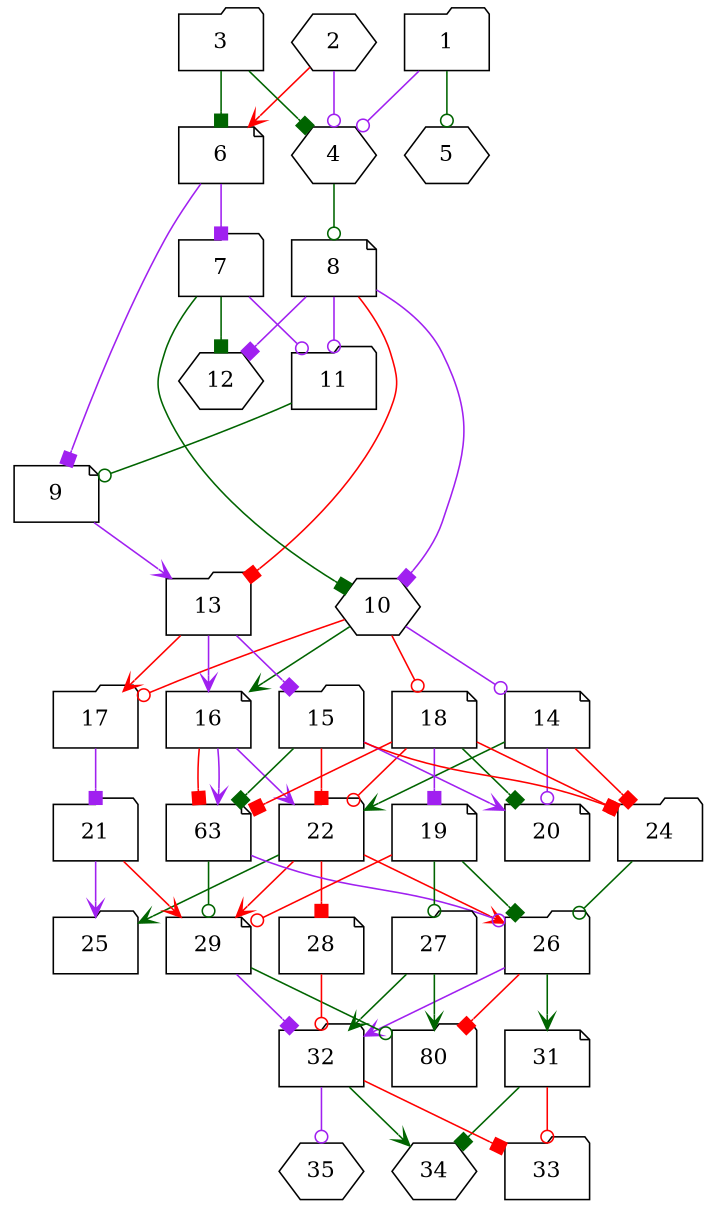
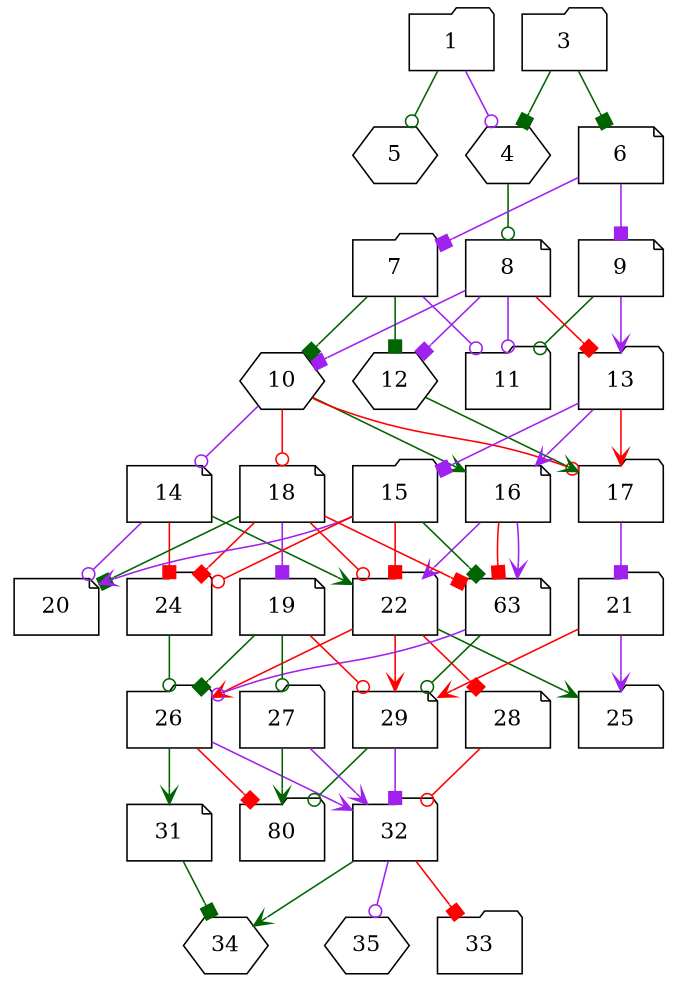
(334, 42) -> none
none -> (495, 431)
(202, 440) -> (571, 318)
(384, 996) -> (332, 770)
(547, 1109) -> none
